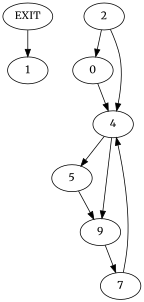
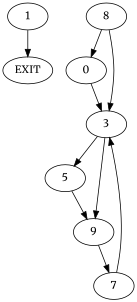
(104, 16) -> (106, 16)
(28, 40) -> (28, 40)
(113, 124) -> (106, 124)
